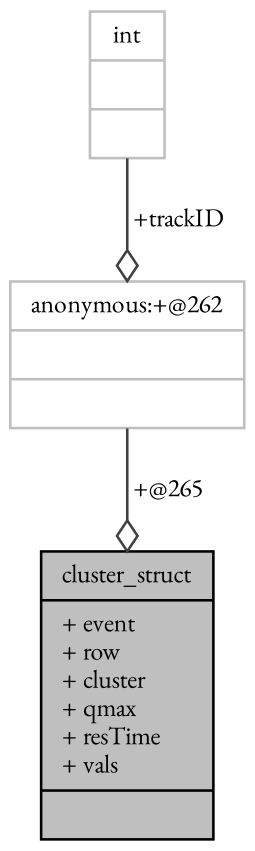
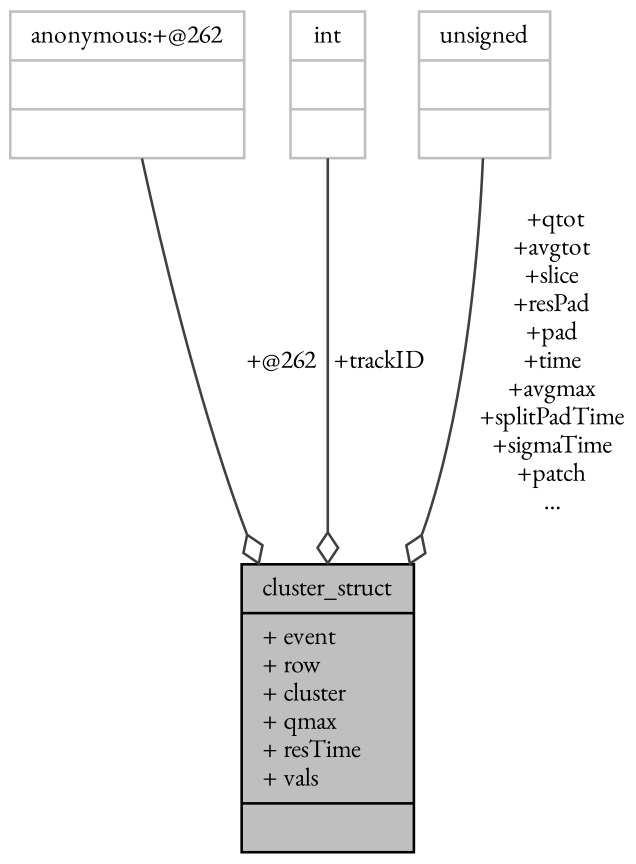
none -> (485, 85)
(127, 204) -> (328, 345)
(166, 490) -> (279, 361)
